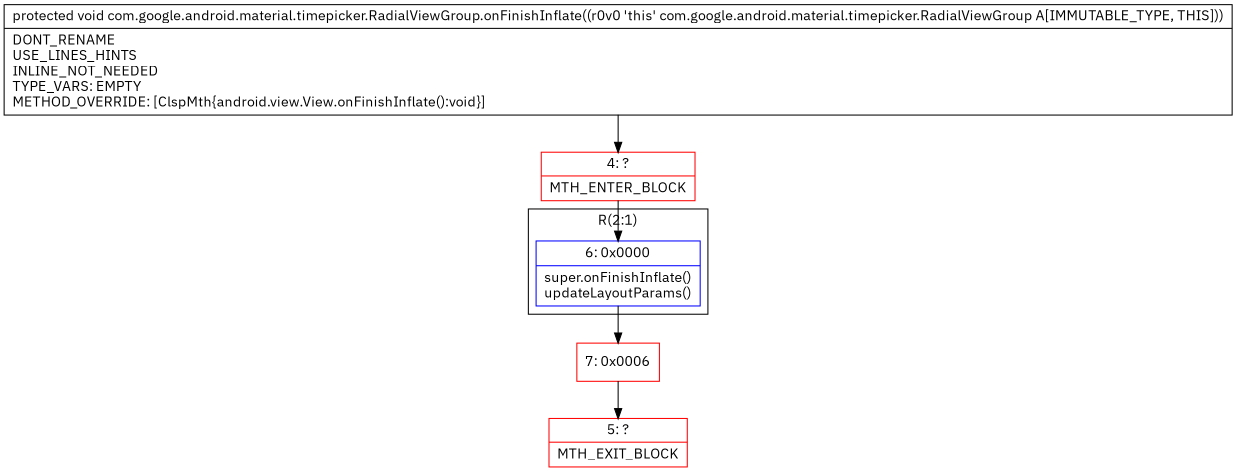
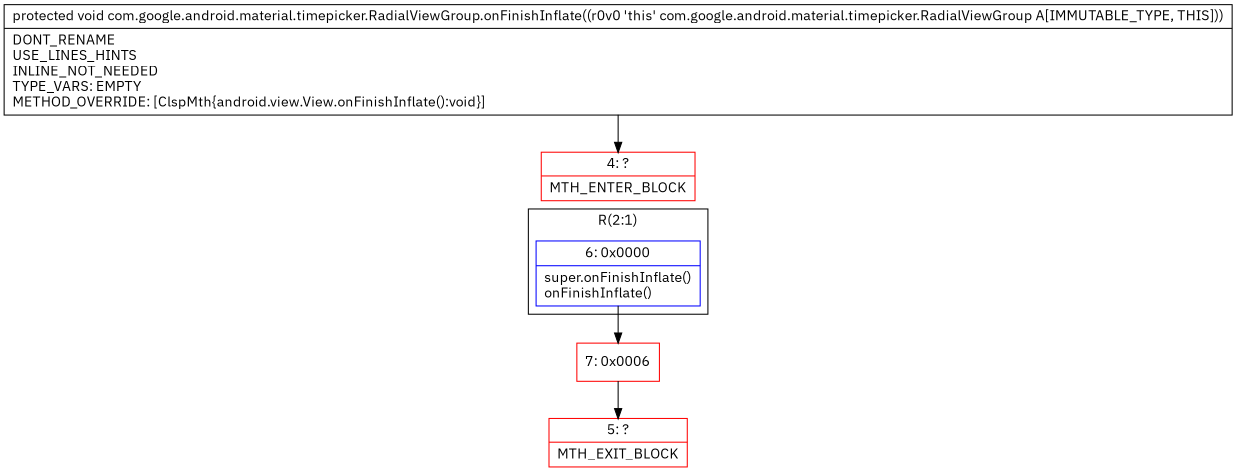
(618, 216) -> none
(618, 293) -> (599, 293)
